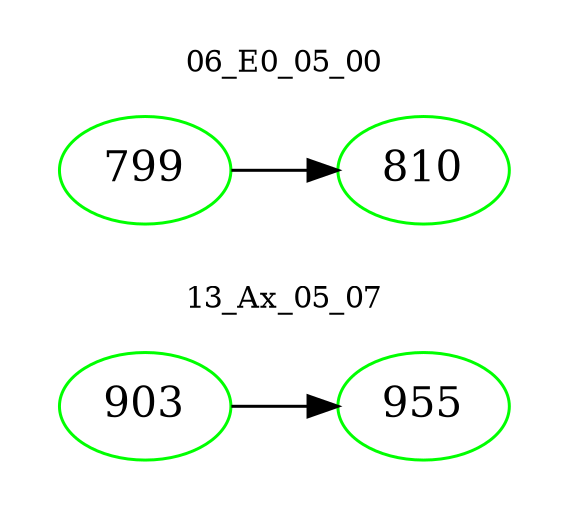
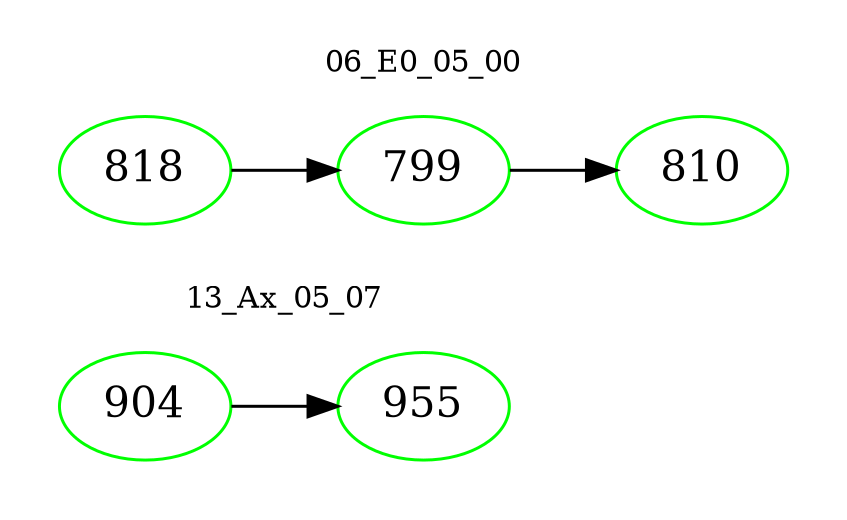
none -> (145, 170)
(145, 406) -> (145, 406)
